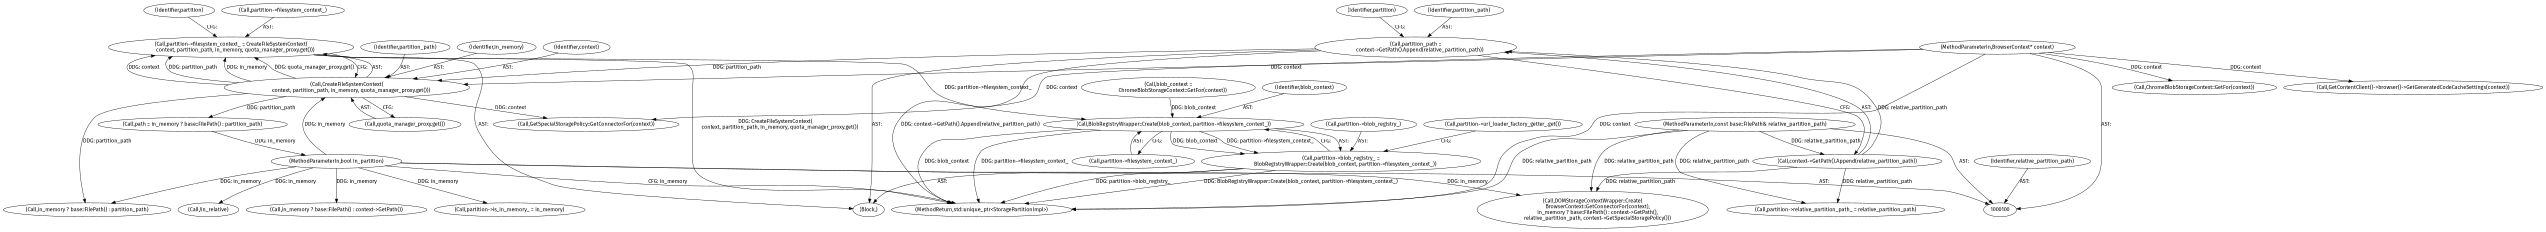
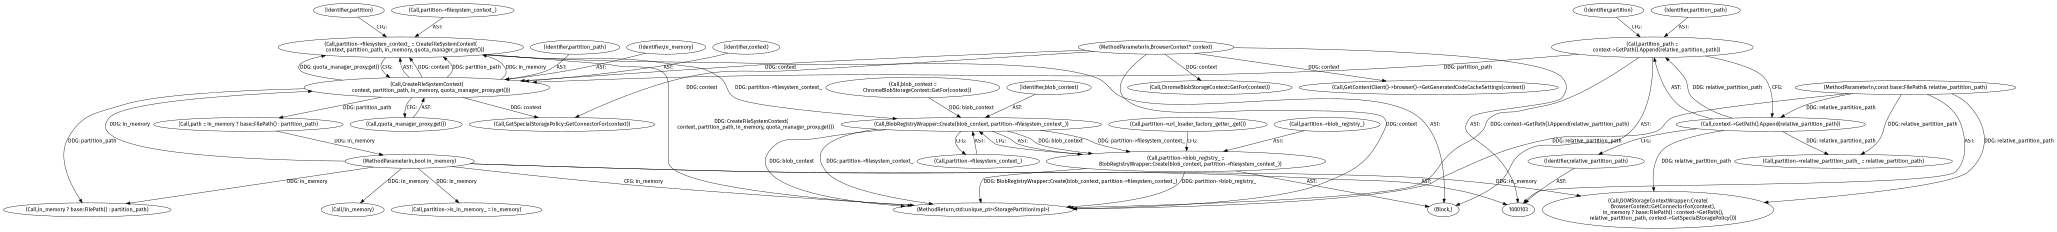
none -> (1648, 137)
(337, 161) -> (410, 161)
(208, 210) -> (353, 210)
(337, 210) -> none
(2000, 210) -> (1518, 210)
